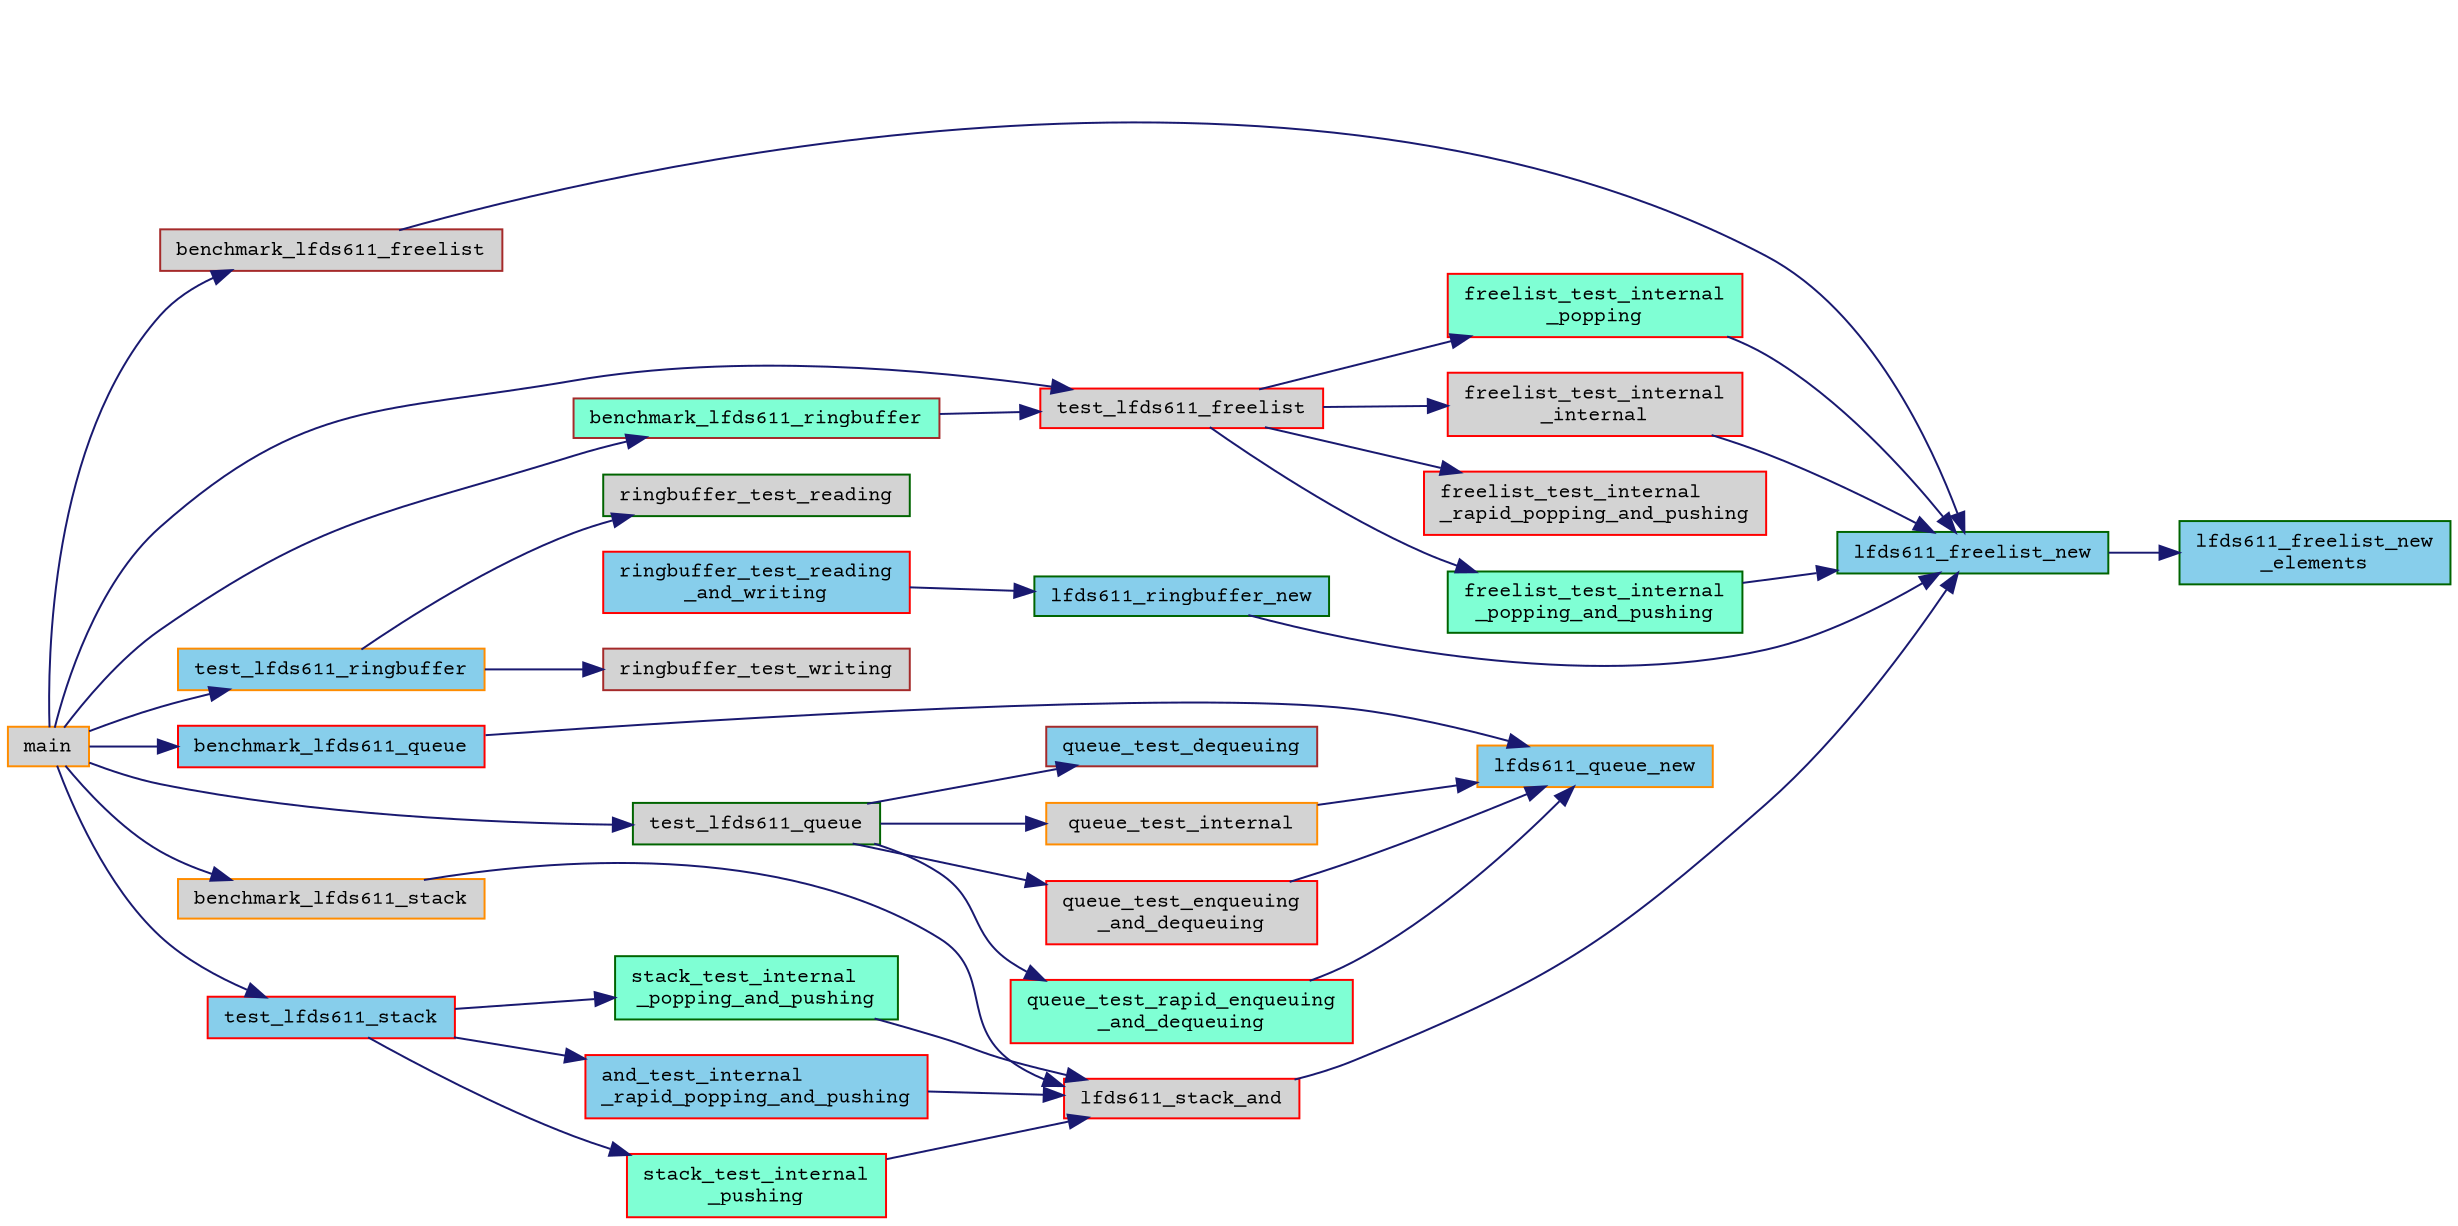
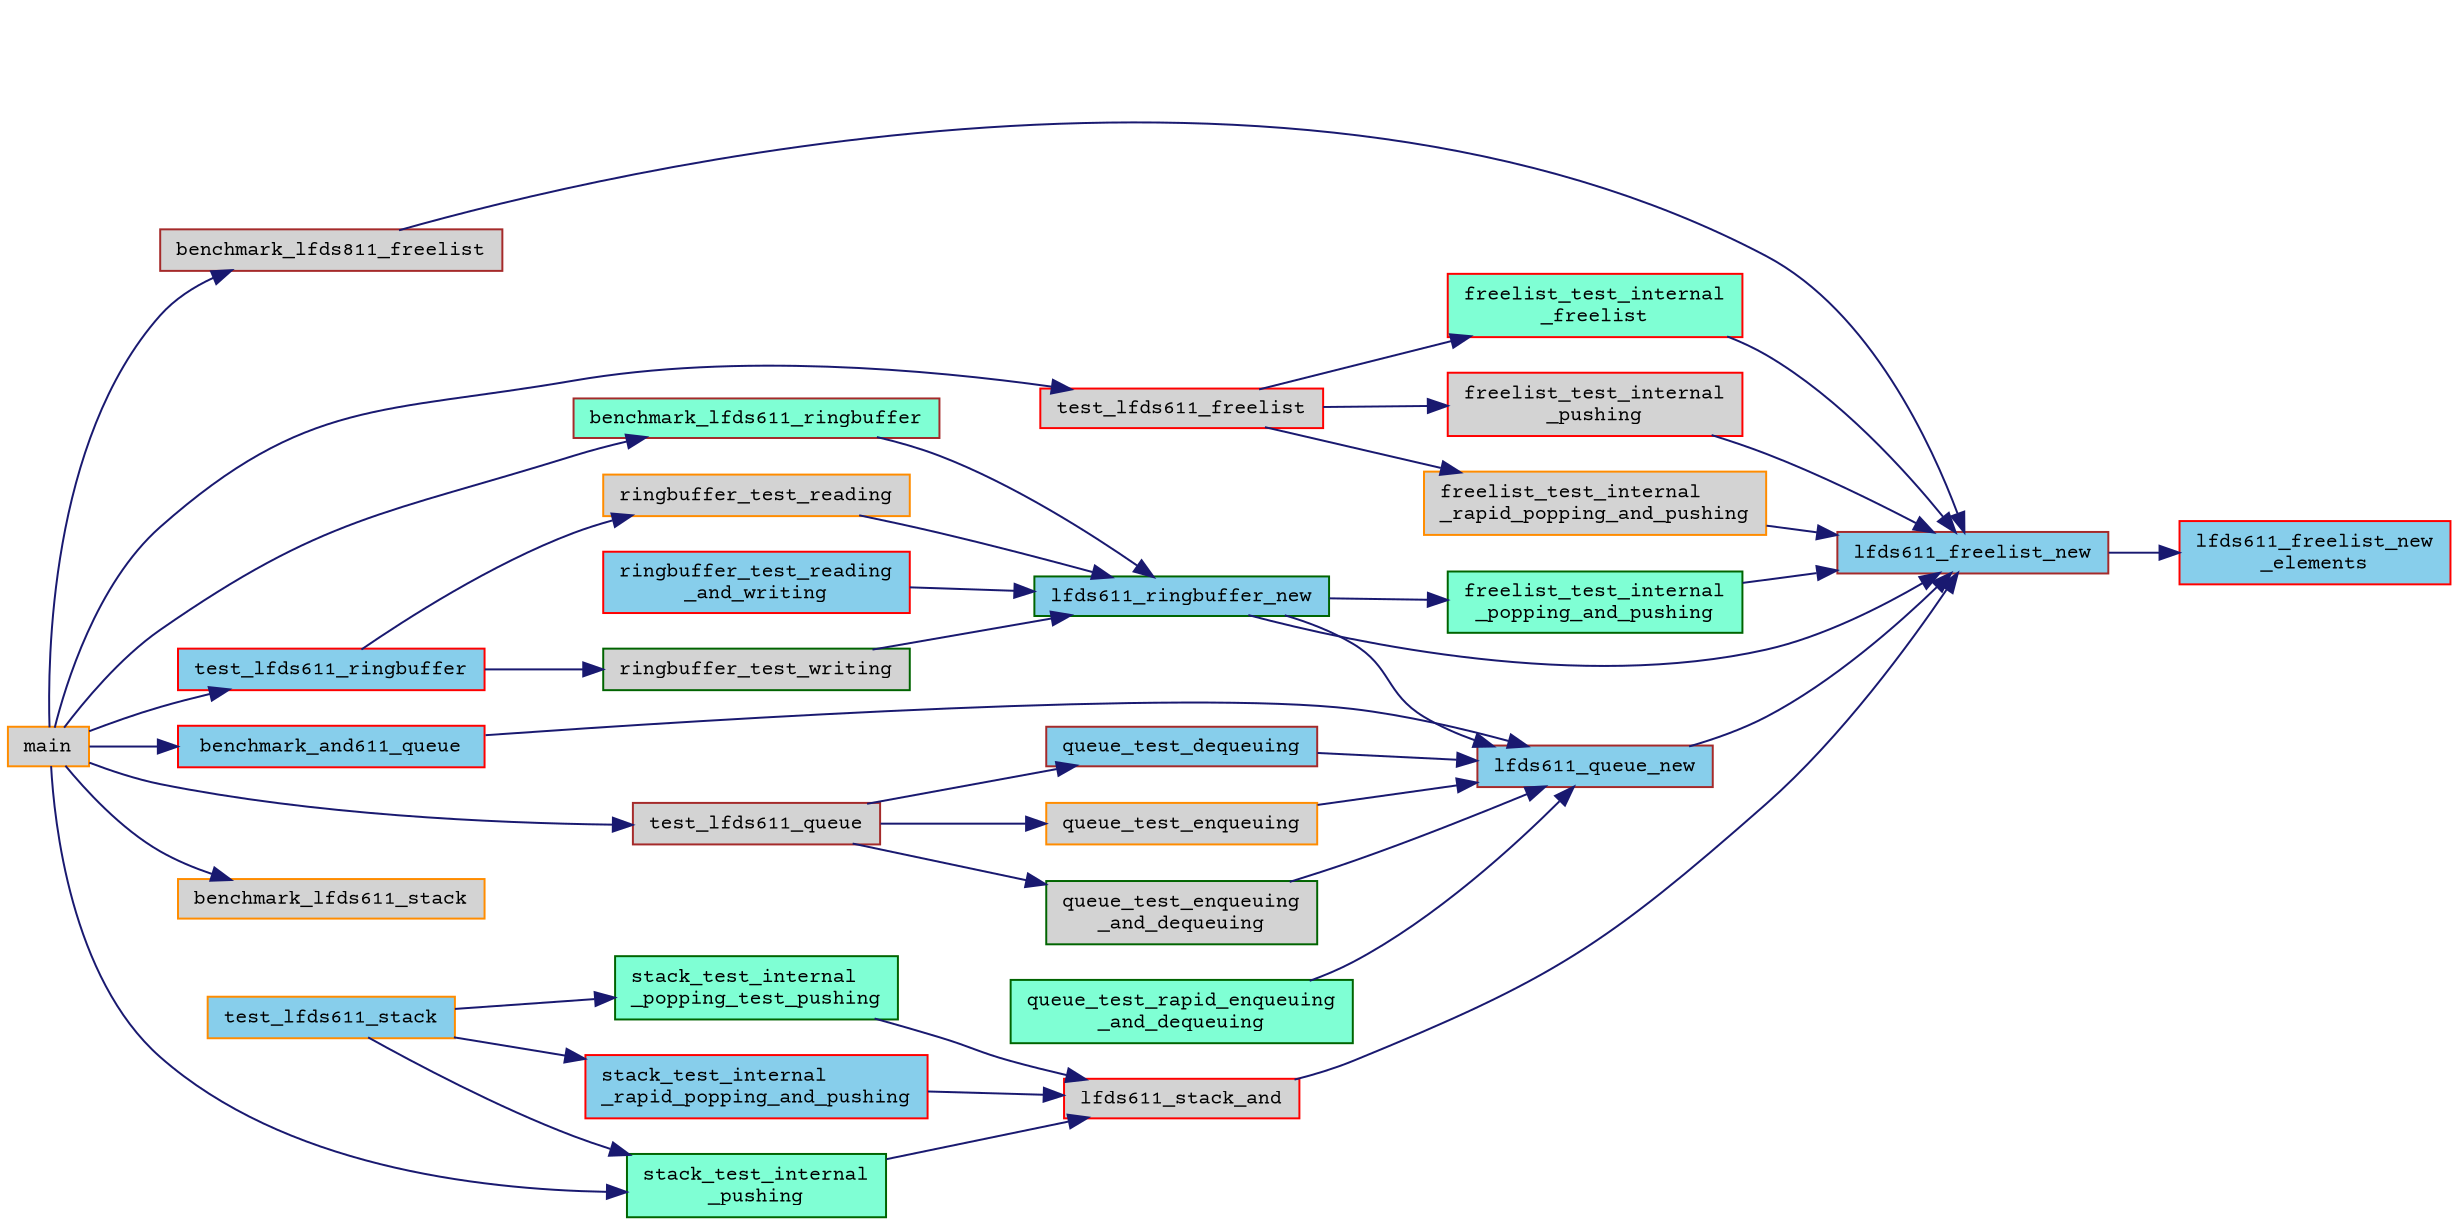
(331, 250) -> (331, 250)
(1595, 305) -> (1595, 305)
(1595, 404) -> (1595, 404)
(980, 413) -> (1013, 490)
(756, 495) -> (756, 495)
(1595, 503) -> (1595, 503)
(1329, 504) -> (1378, 599)
none -> (1792, 529)
none -> (976, 542)
(1973, 553) -> (1973, 553)
(2315, 553) -> (2315, 553)
none -> (962, 634)
(331, 669) -> (331, 669)
(756, 669) -> (756, 669)
none -> (1383, 673)
none -> (1823, 682)
(331, 747) -> (331, 747)
none -> (1387, 756)
(1595, 766) -> (1595, 766)
(756, 824) -> (756, 824)
(1182, 824) -> (1182, 824)
(779, 879) -> none
(962, 894) -> none
(128, 899) -> (225, 1102)
(1182, 913) -> (1182, 913)
(756, 988) -> (756, 988)
(1182, 1012) -> (1182, 1012)
(331, 1017) -> (331, 1017)
(756, 1087) -> (756, 1087)
(756, 1186) -> (756, 1186)
